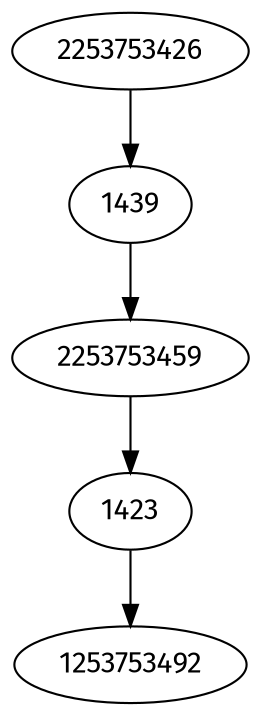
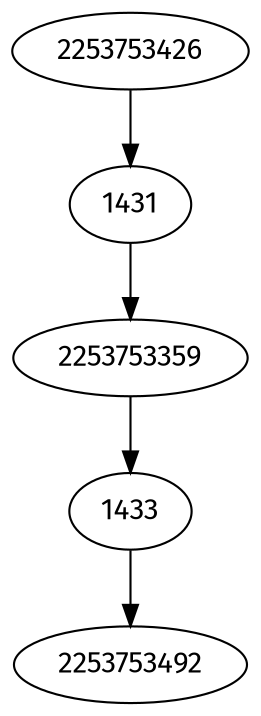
(130, 205) -> (130, 205)
(130, 358) -> (130, 358)
(130, 511) -> (130, 511)
(130, 665) -> (130, 665)
